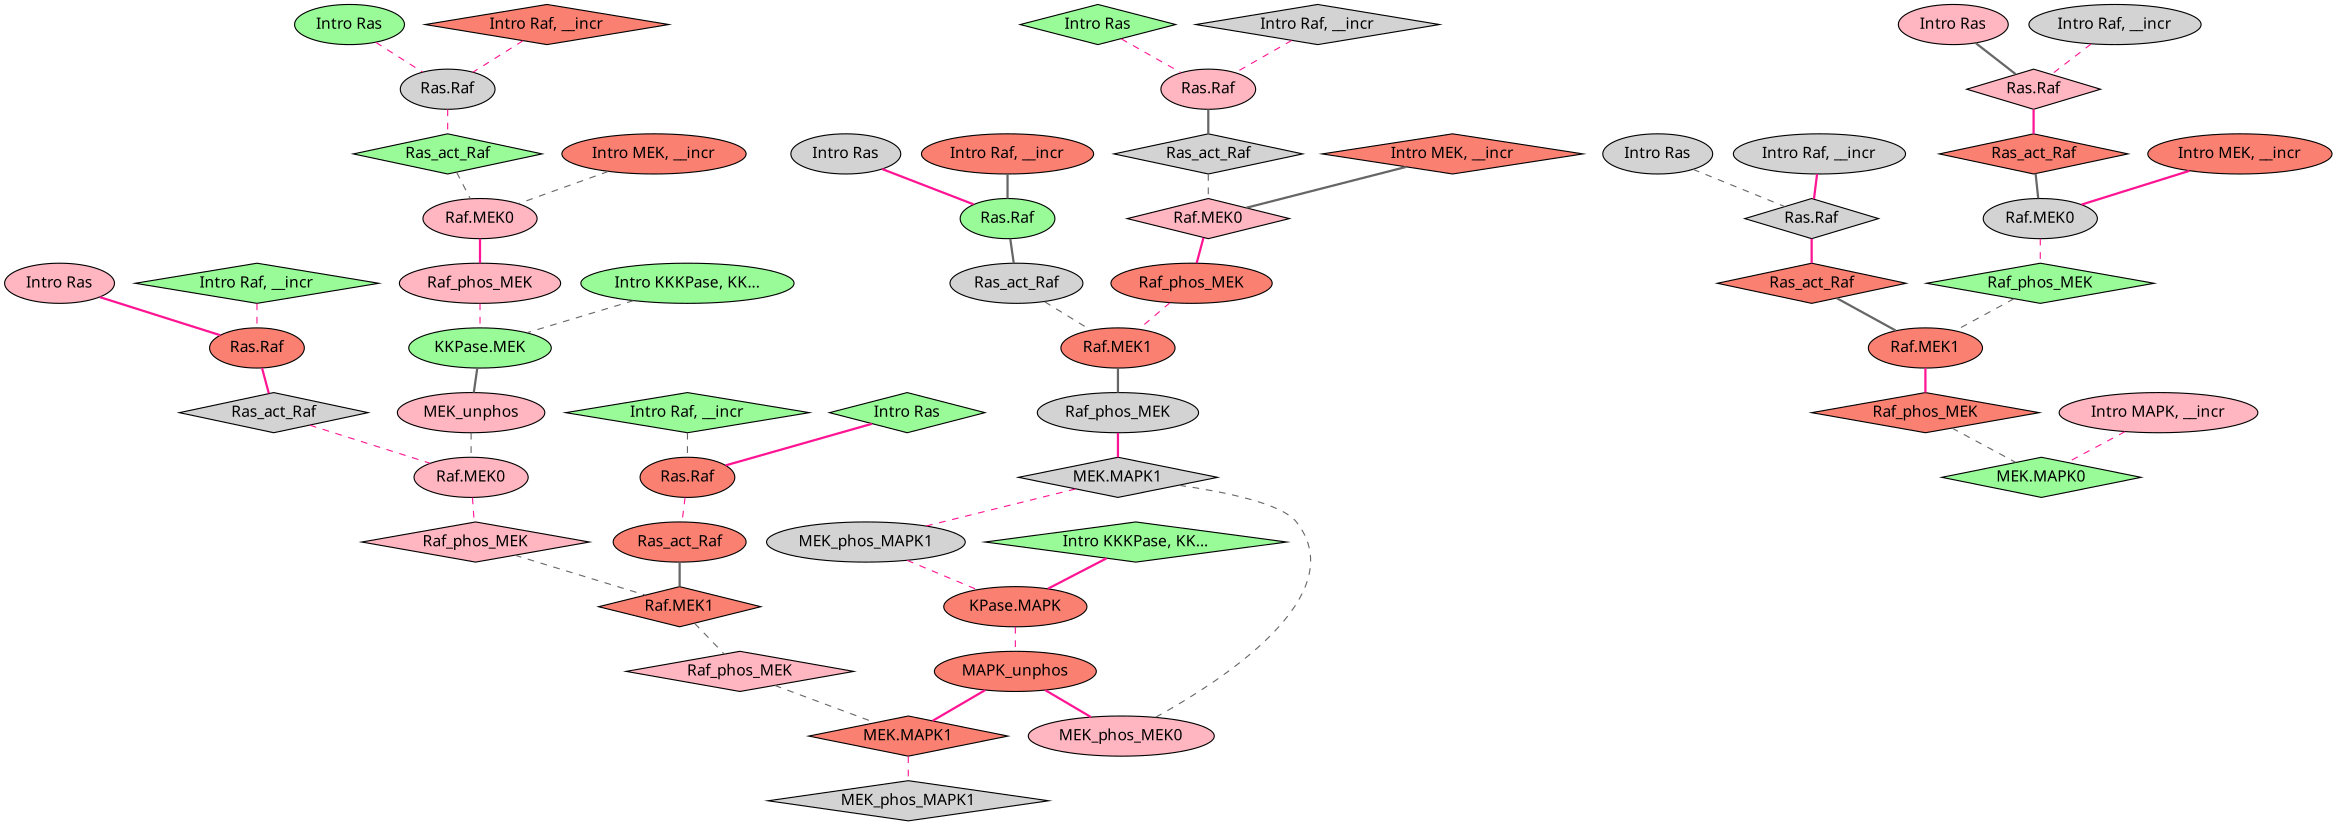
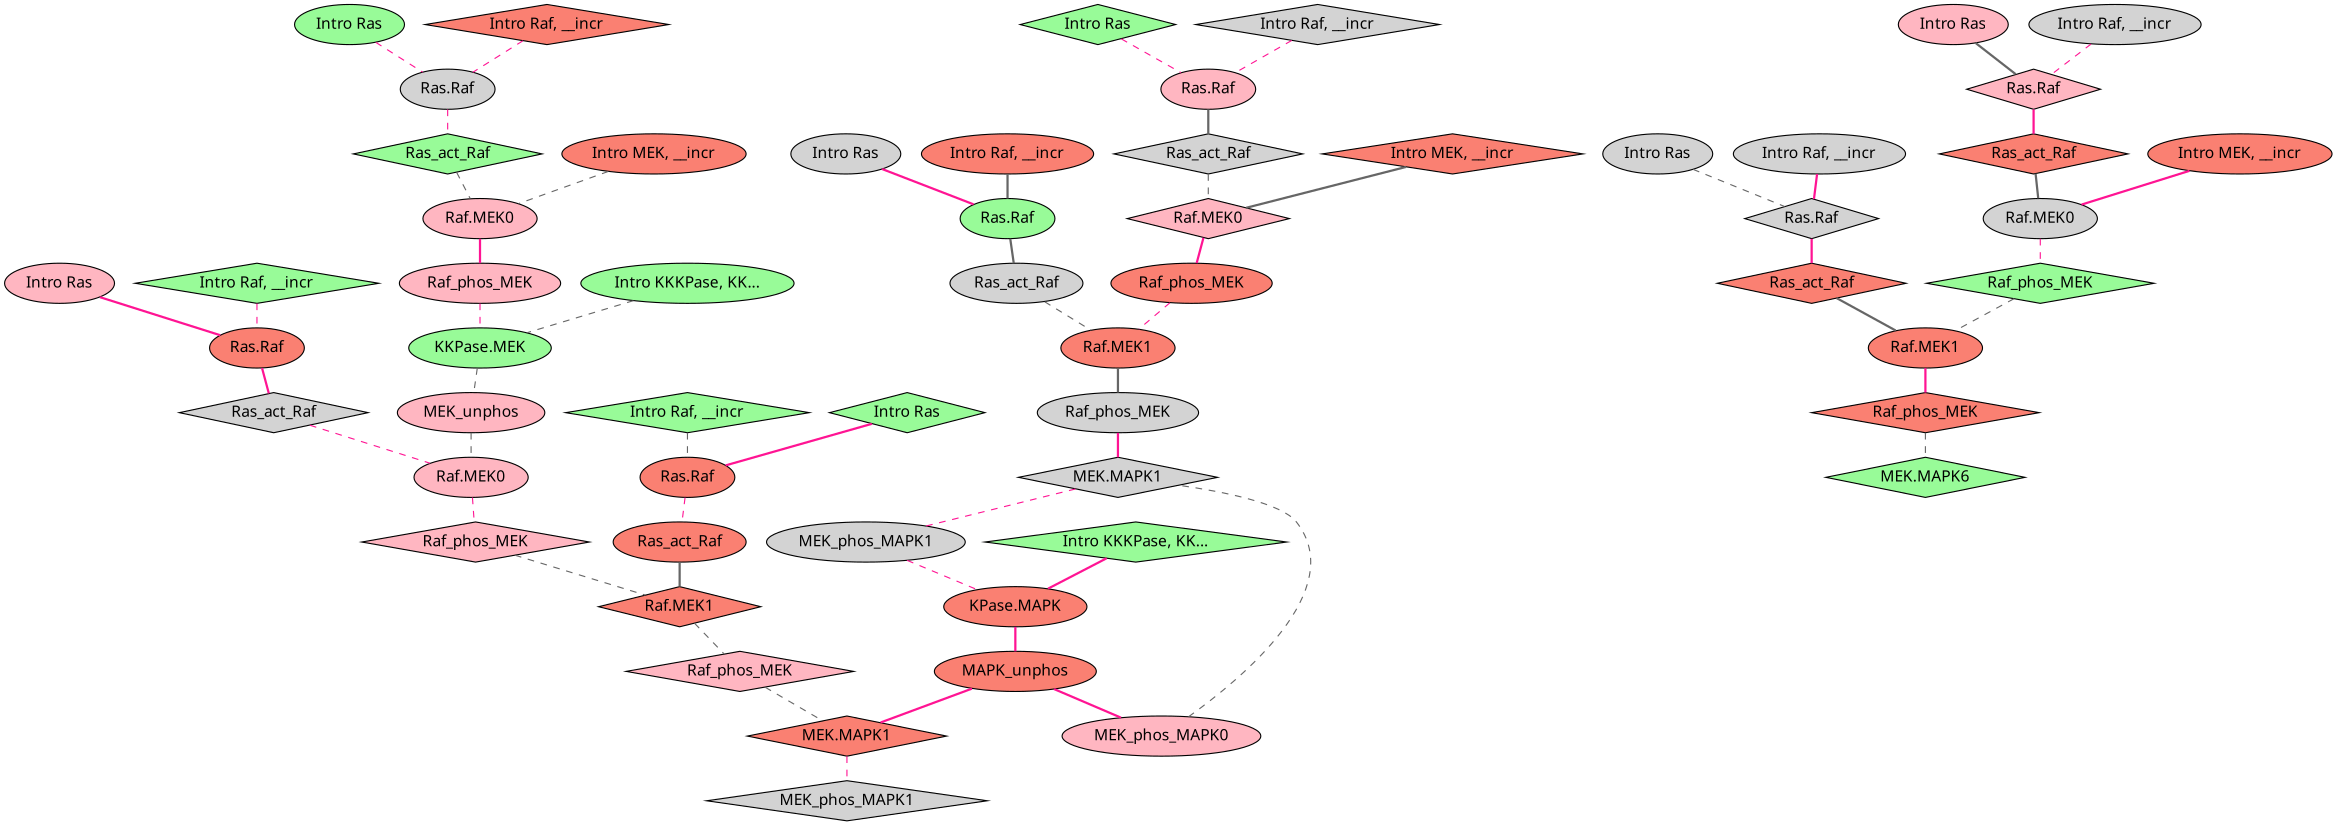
(476, 380) -> (476, 380)
(2159, 413) -> none
(2041, 477) -> (1925, 477)
(1015, 639) -> (1015, 639)
(1121, 736) -> (1161, 736)
